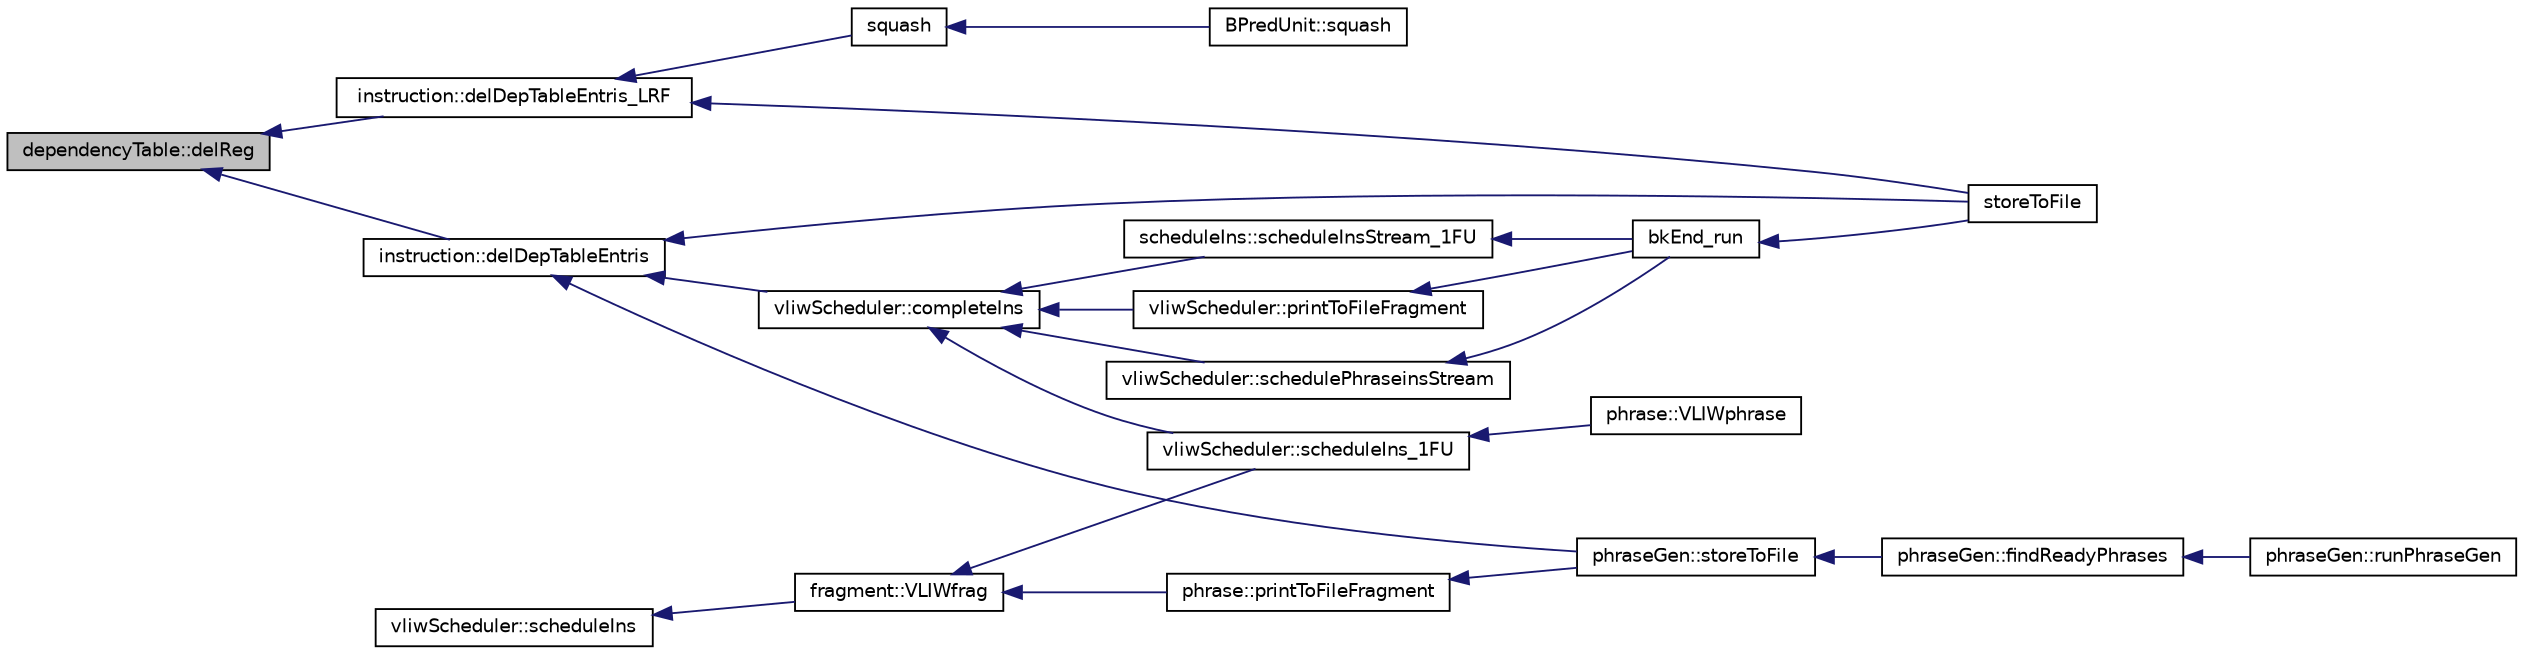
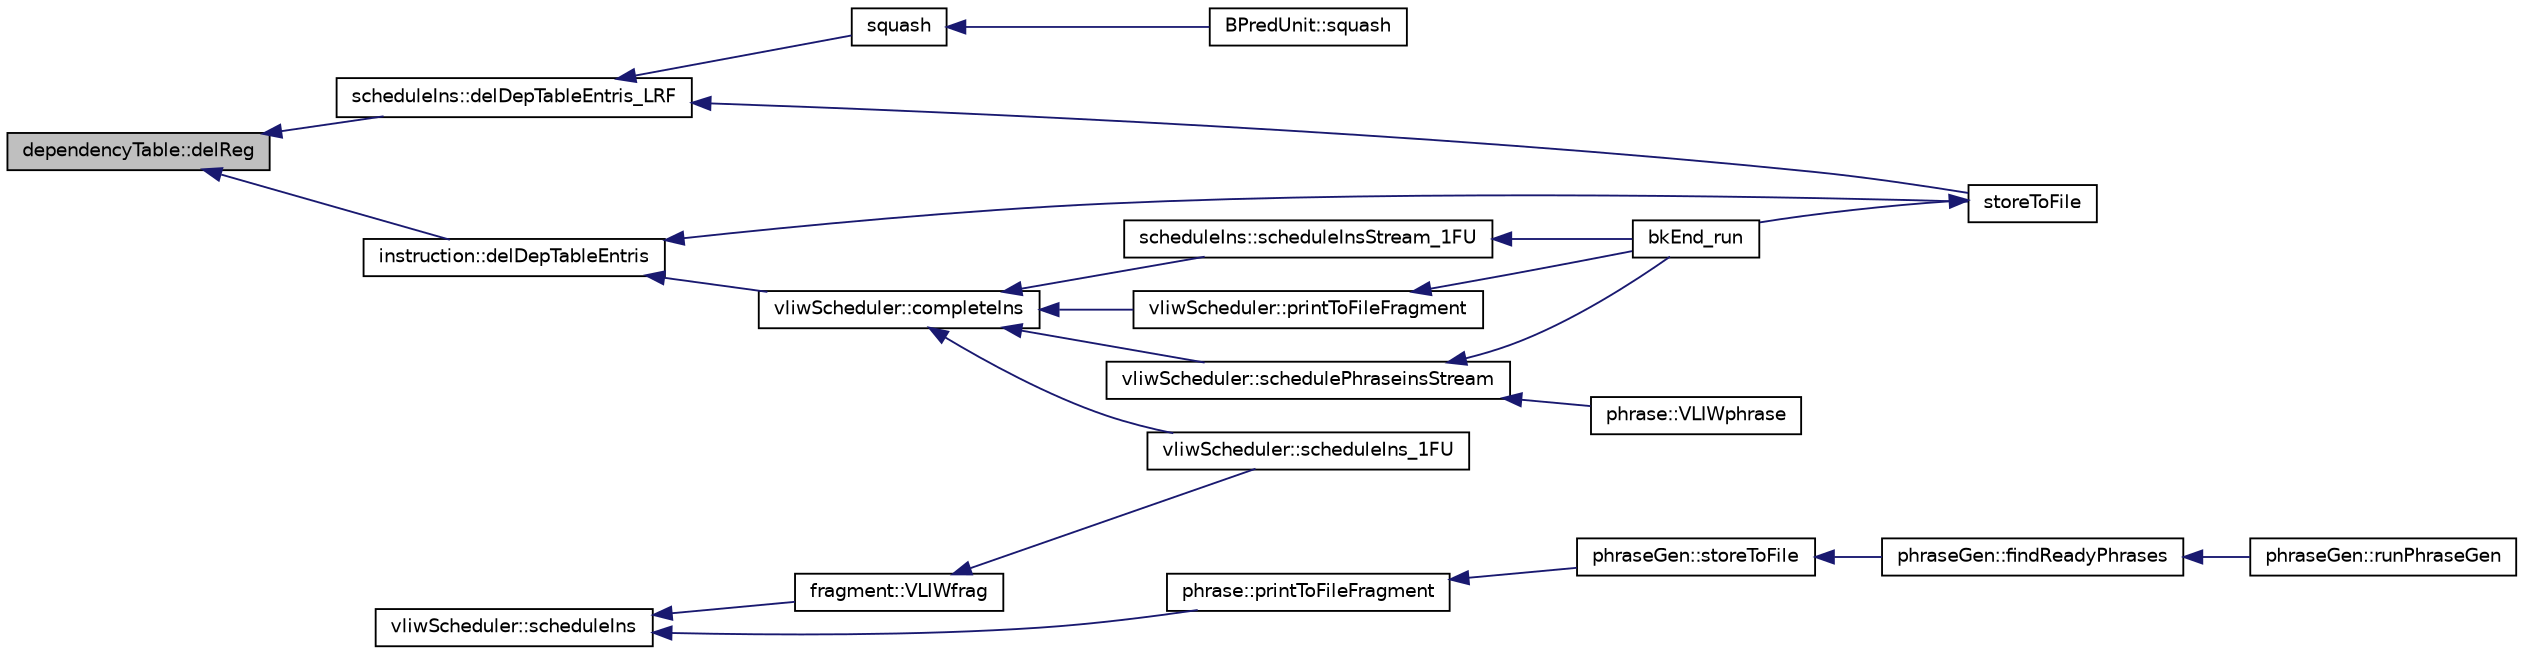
(514, 98) -> (514, 98)
(1874, 233) -> (1850, 210)
(1539, 430) -> (1556, 403)
(1058, 473) -> none
(1095, 592) -> (935, 632)
